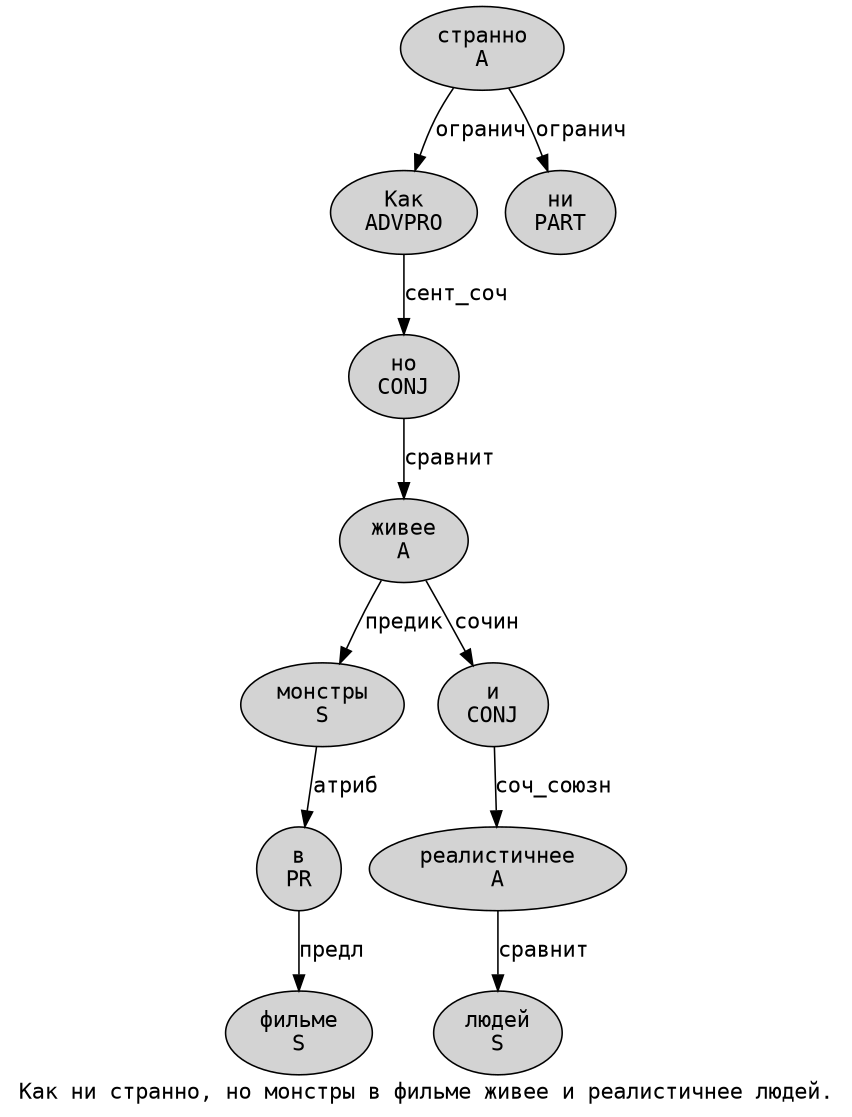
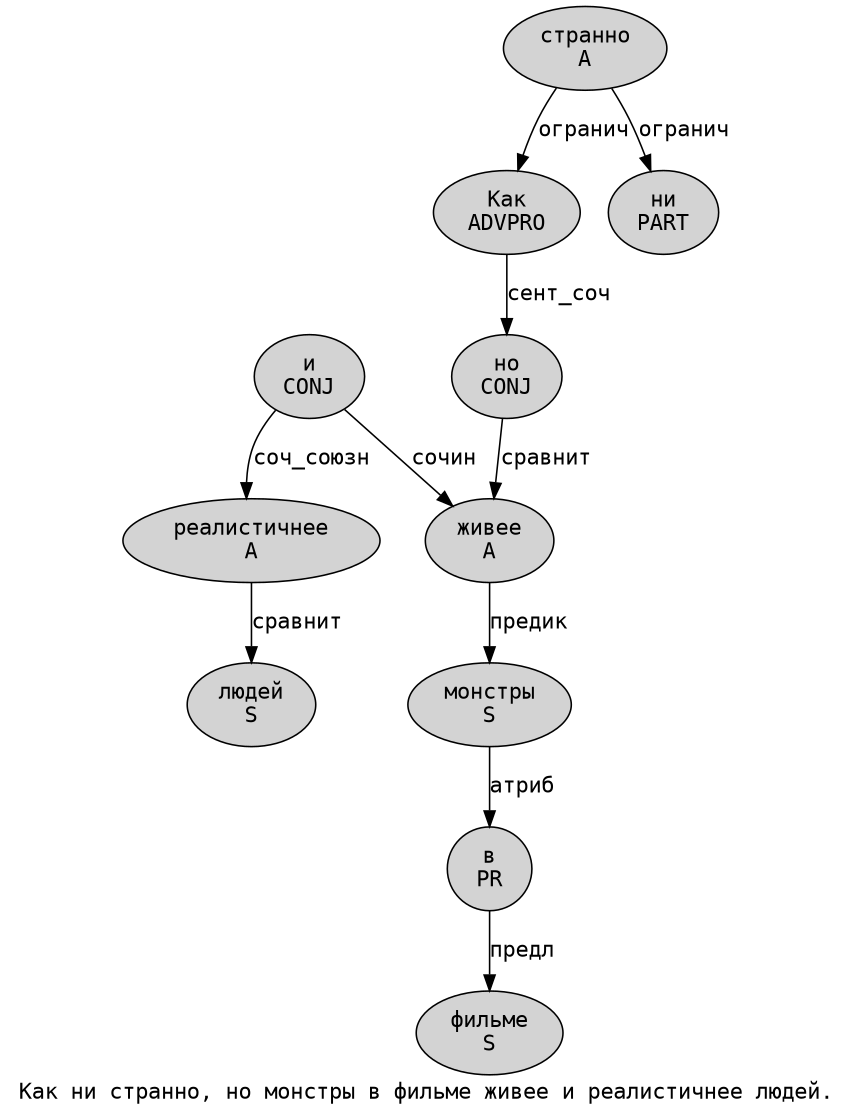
(446, 616) -> (393, 452)
